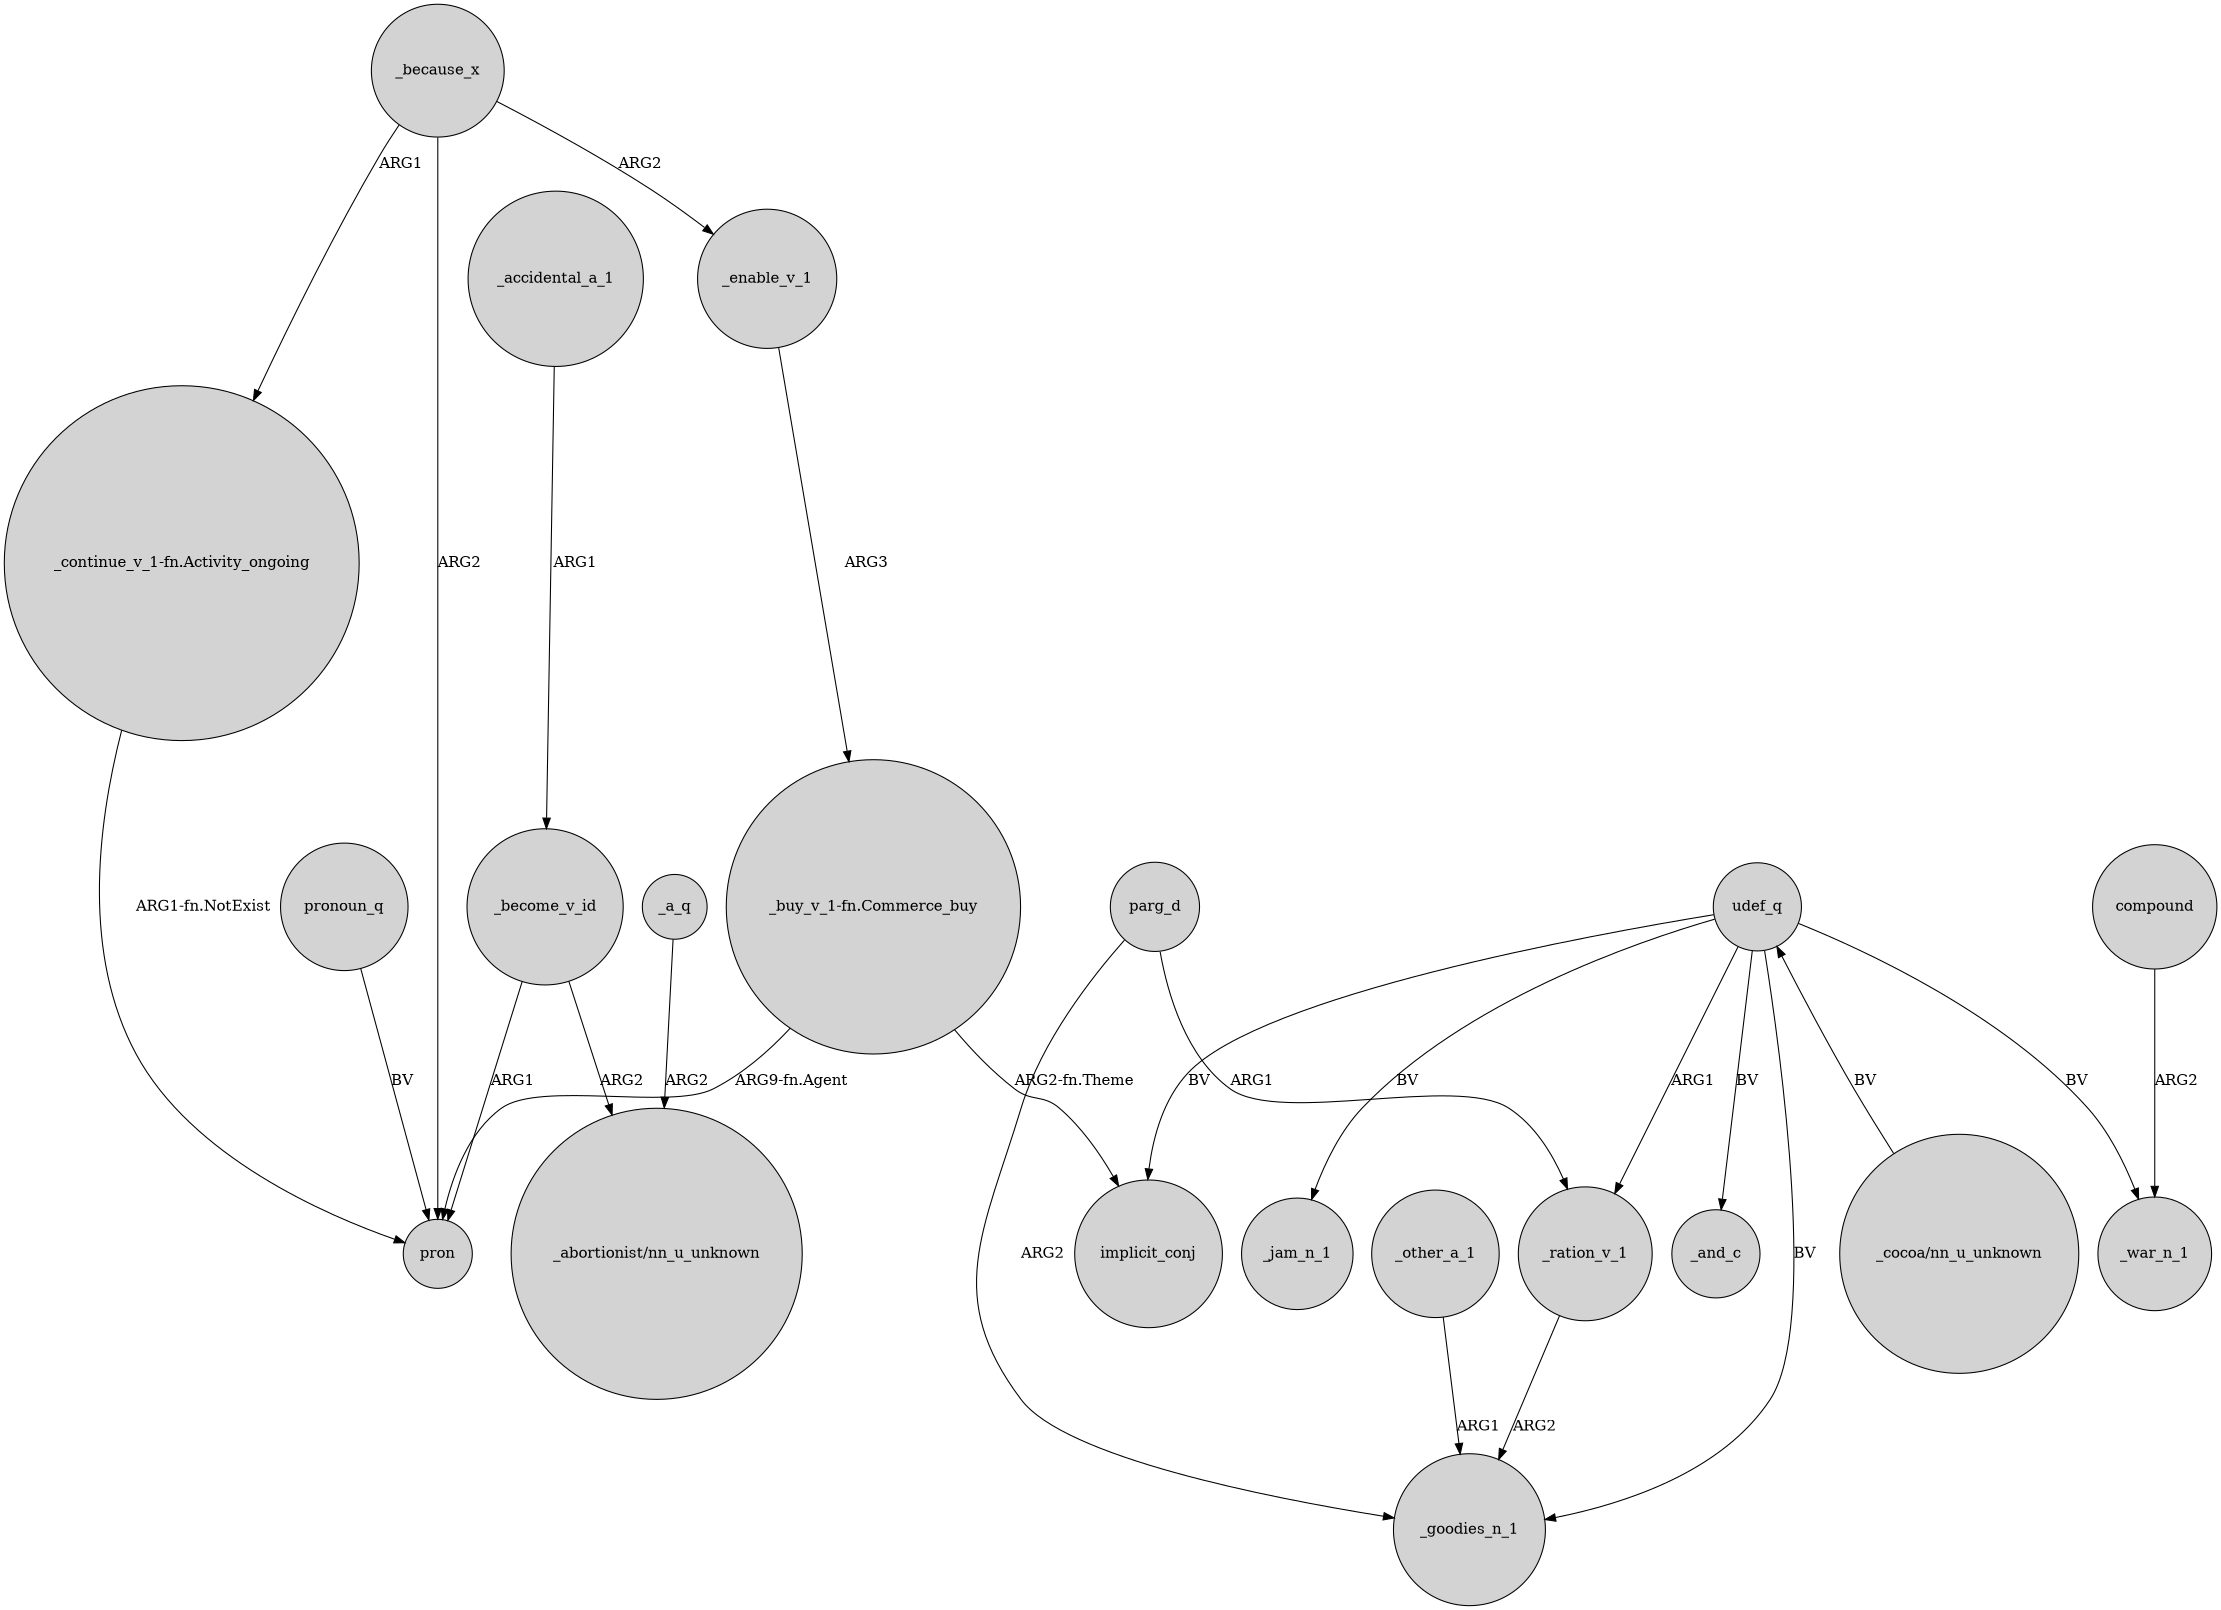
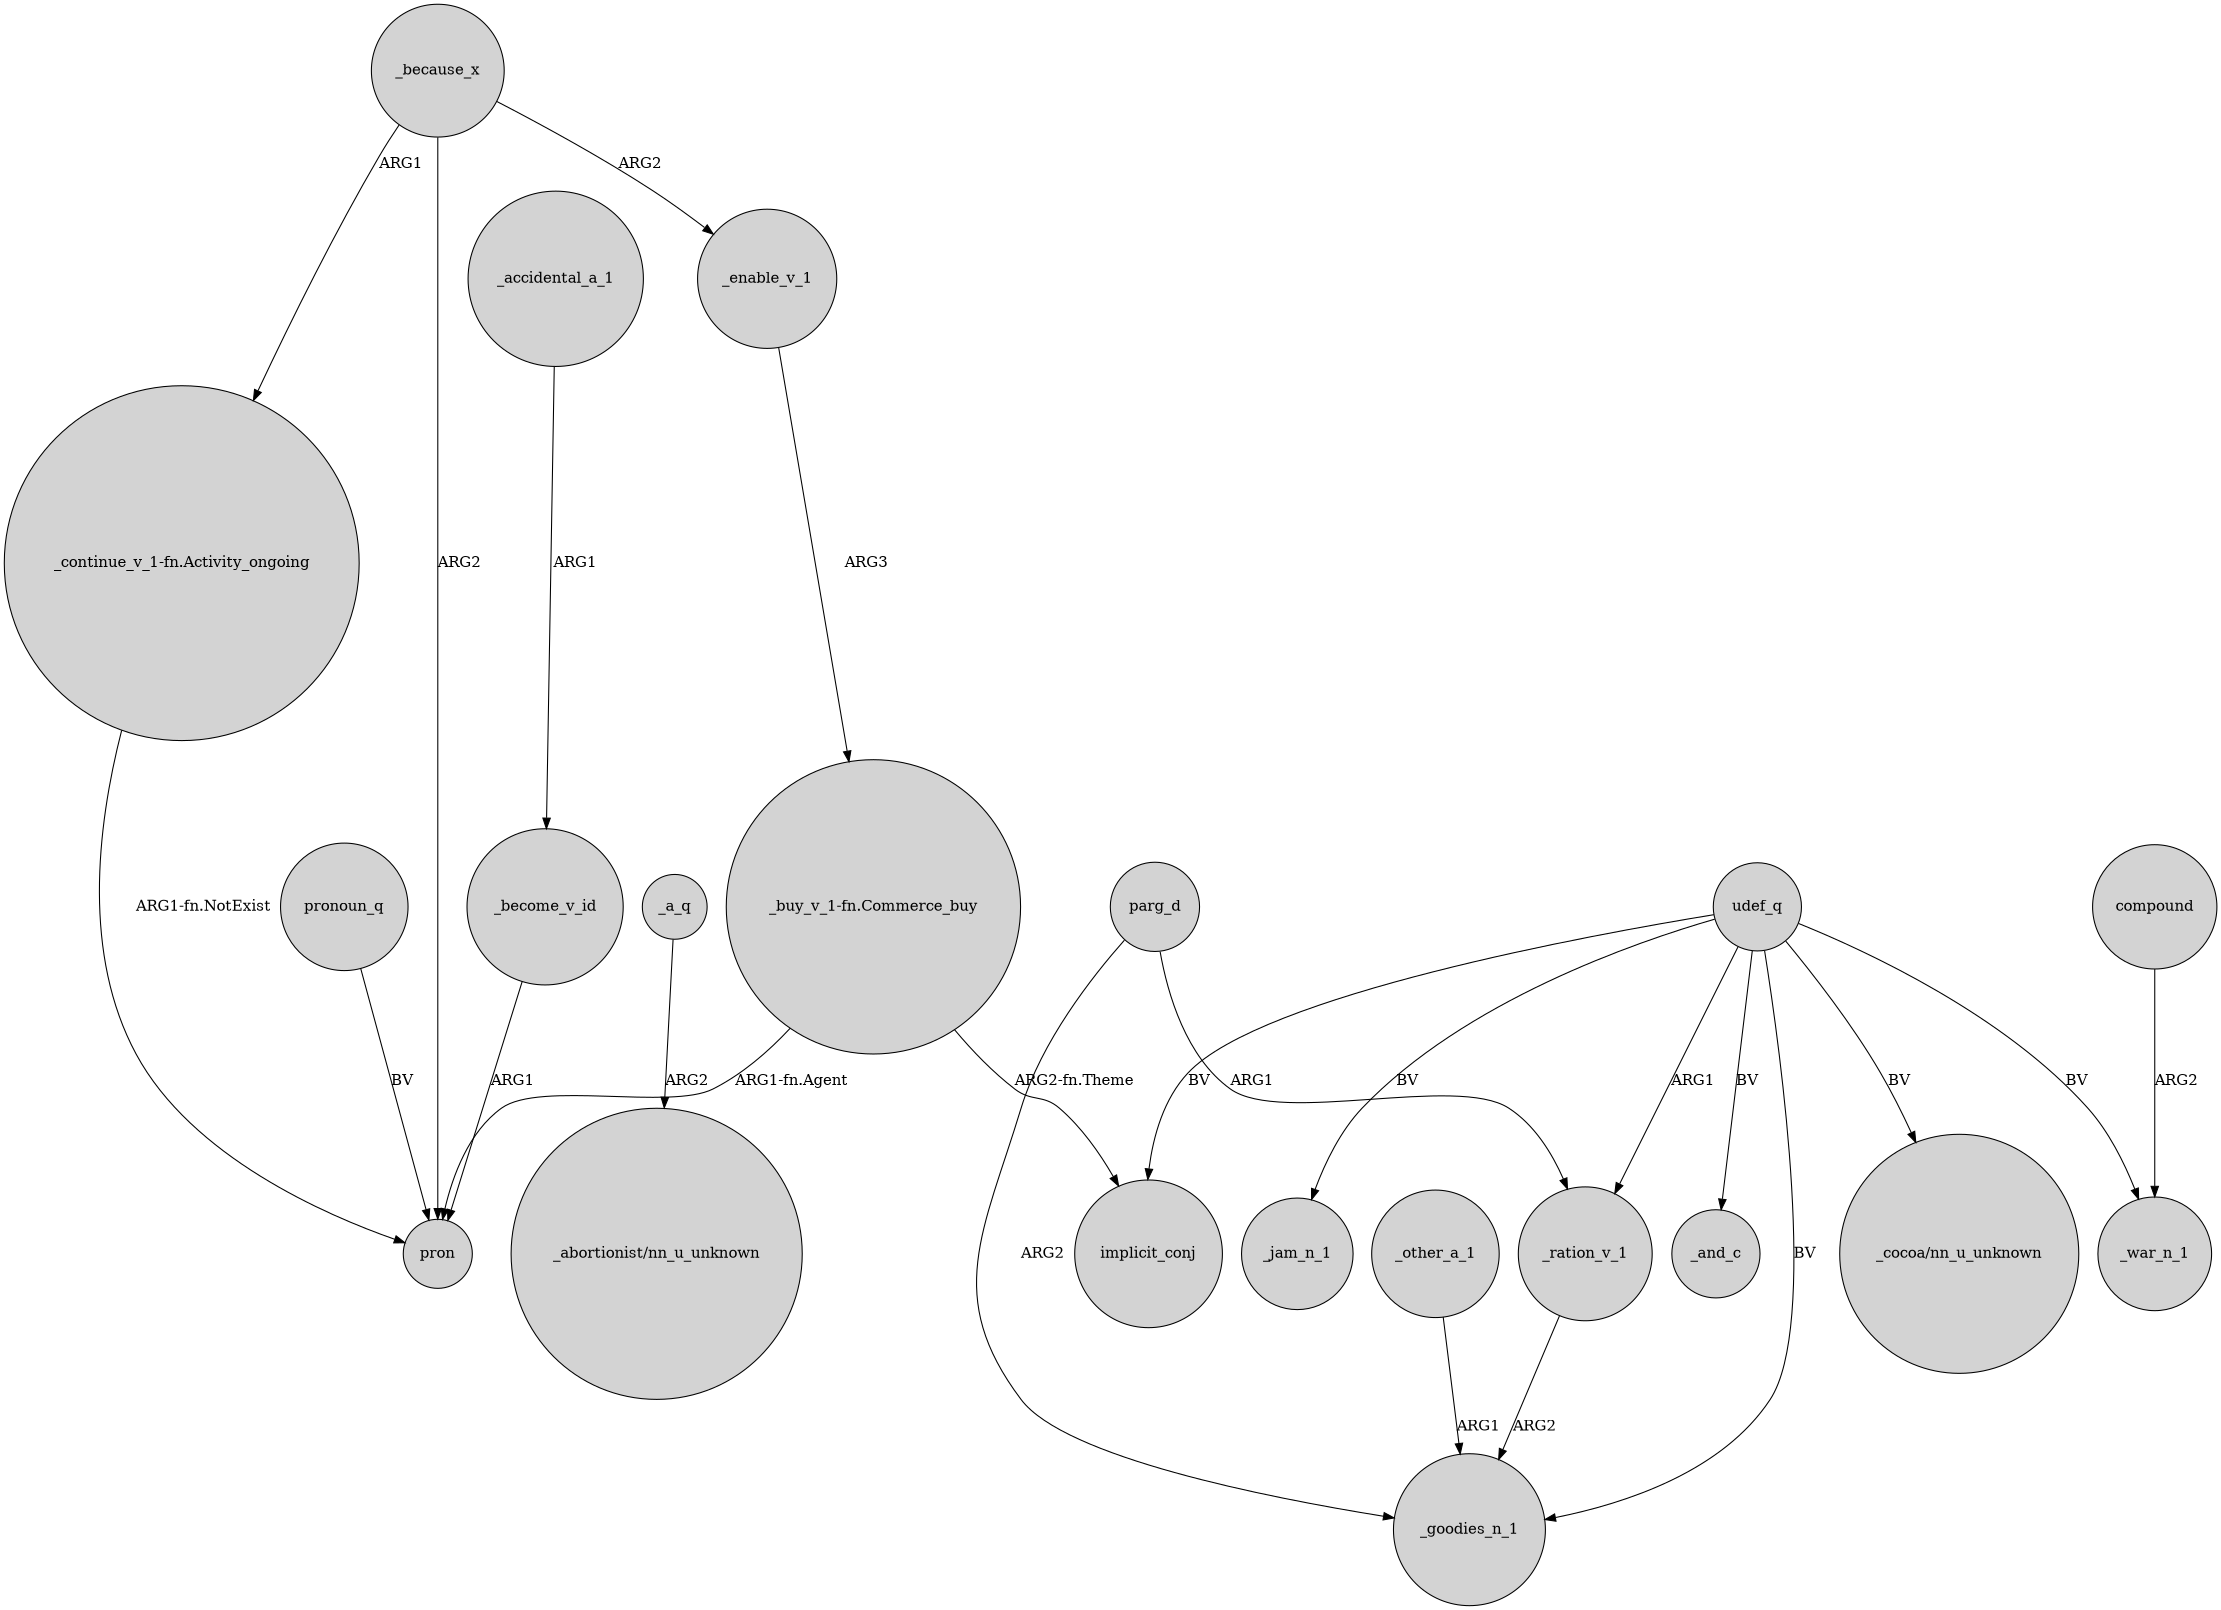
(589, 1043) -> none
(1835, 1056) -> (1855, 1033)
(792, 1081) -> (792, 1081)
